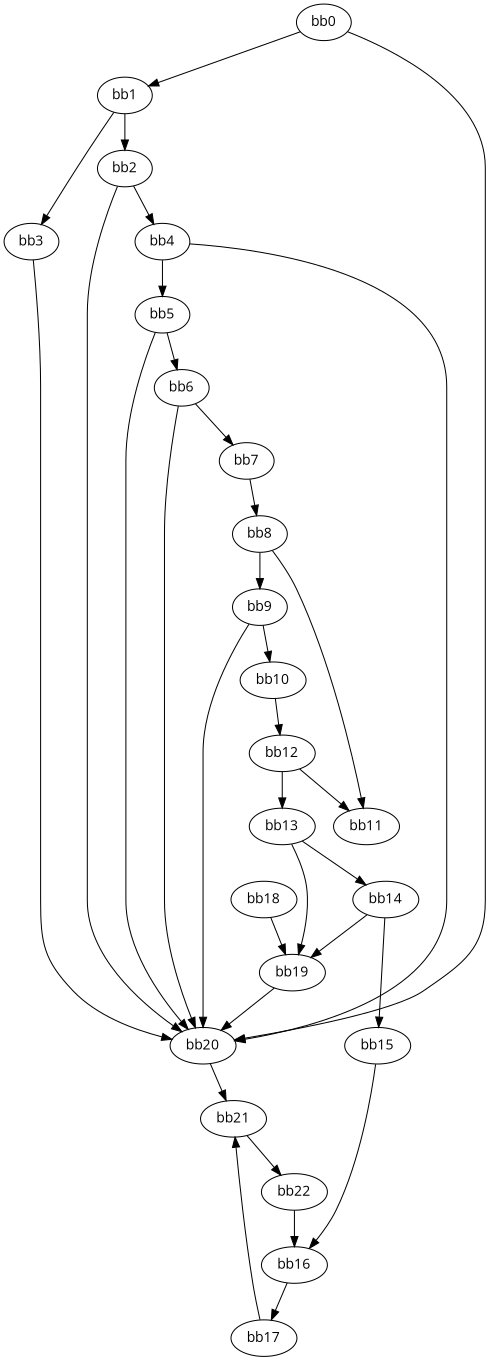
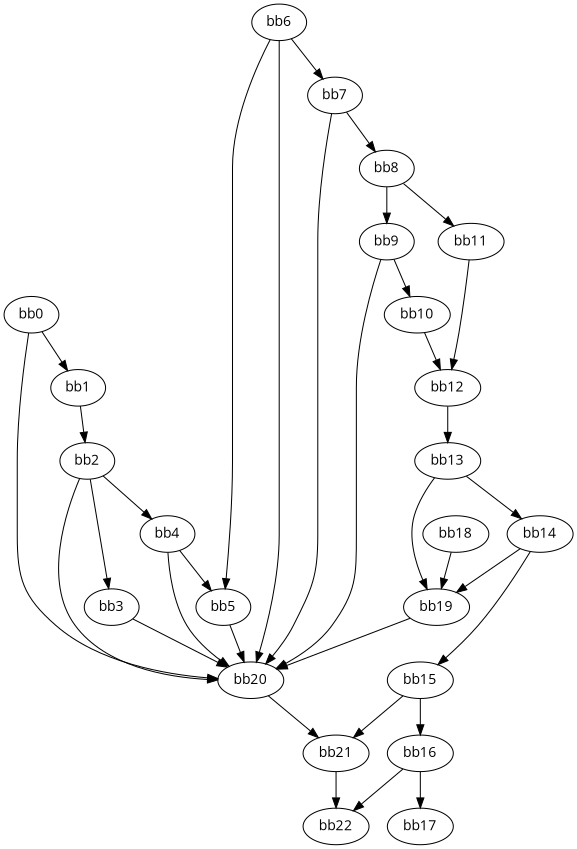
(80, 164) -> (99, 529)
(171, 346) -> (232, 306)
none -> (318, 390)
(320, 787) -> (463, 310)
(294, 1224) -> (382, 787)
(246, 1234) -> (382, 713)
